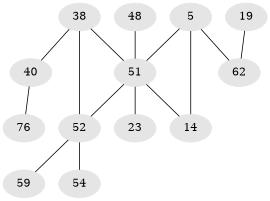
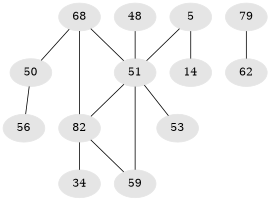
(80, 17) -> (80, 17)
(246, 17) -> (246, 17)
(215, 45) -> none
(31, 73) -> (31, 73)
(163, 100) -> (135, 128)
(24, 128) -> (24, 128)
(80, 128) -> (80, 128)
(135, 128) -> (178, 128)
(80, 184) -> (80, 184)
